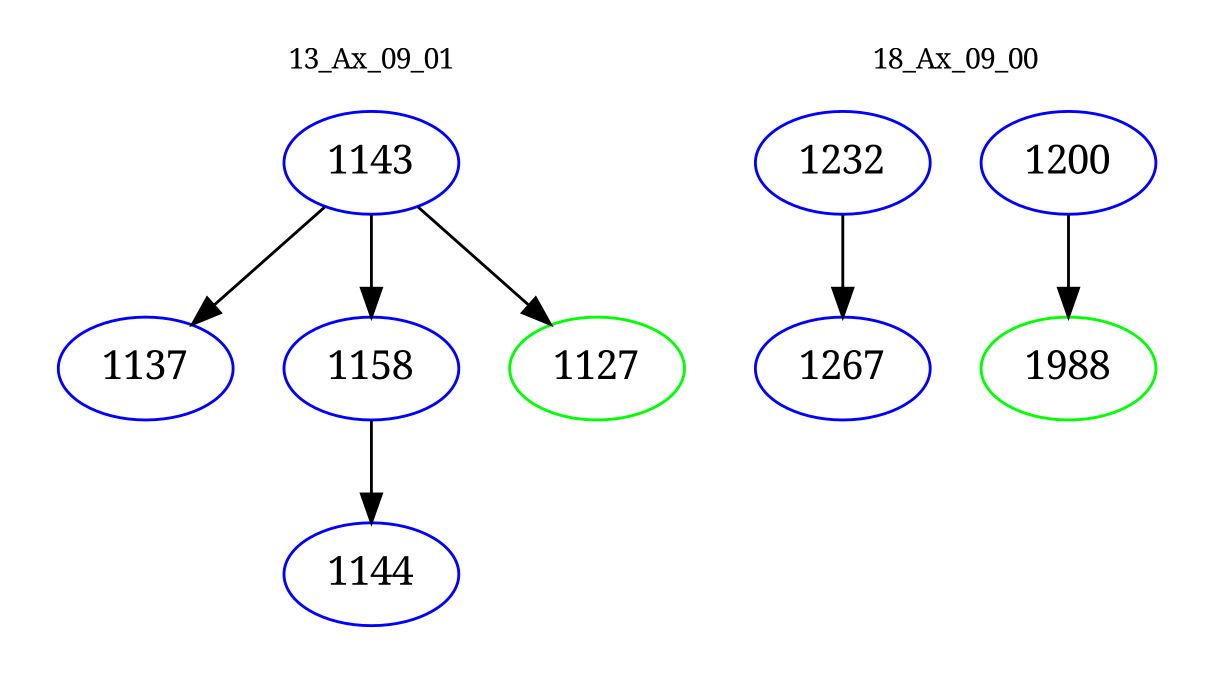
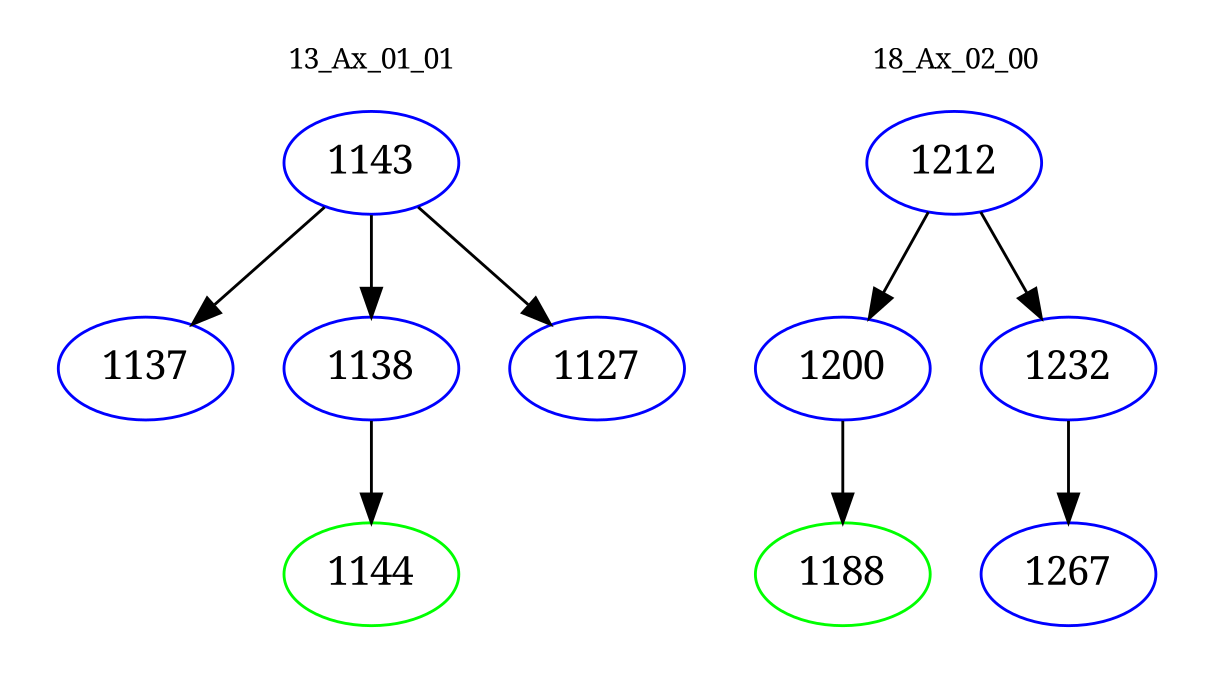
(371, 61) -> (371, 61)
(956, 61) -> (956, 61)
none -> (954, 163)
(371, 369) -> (371, 369)
(597, 369) -> (597, 369)
(1068, 369) -> (843, 574)
(371, 574) -> (371, 574)
